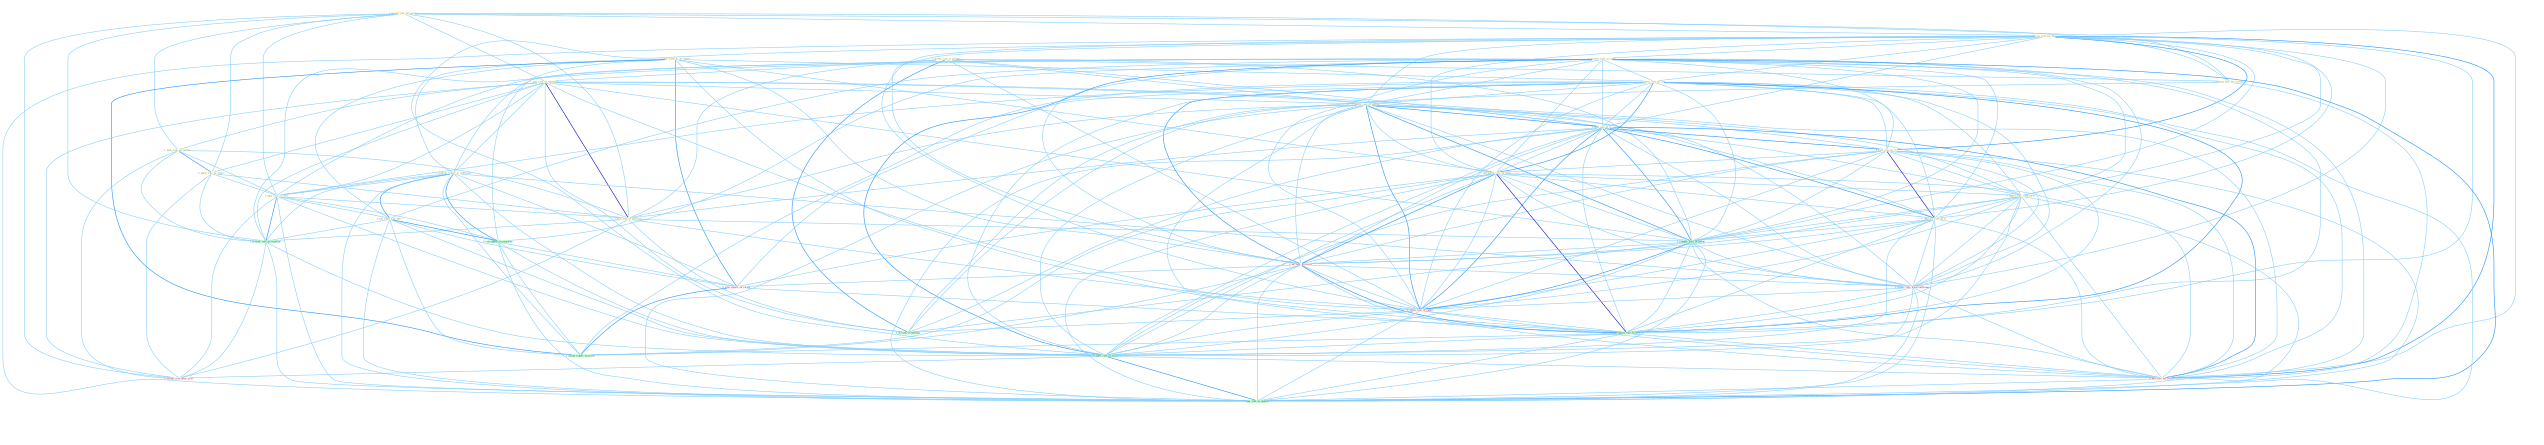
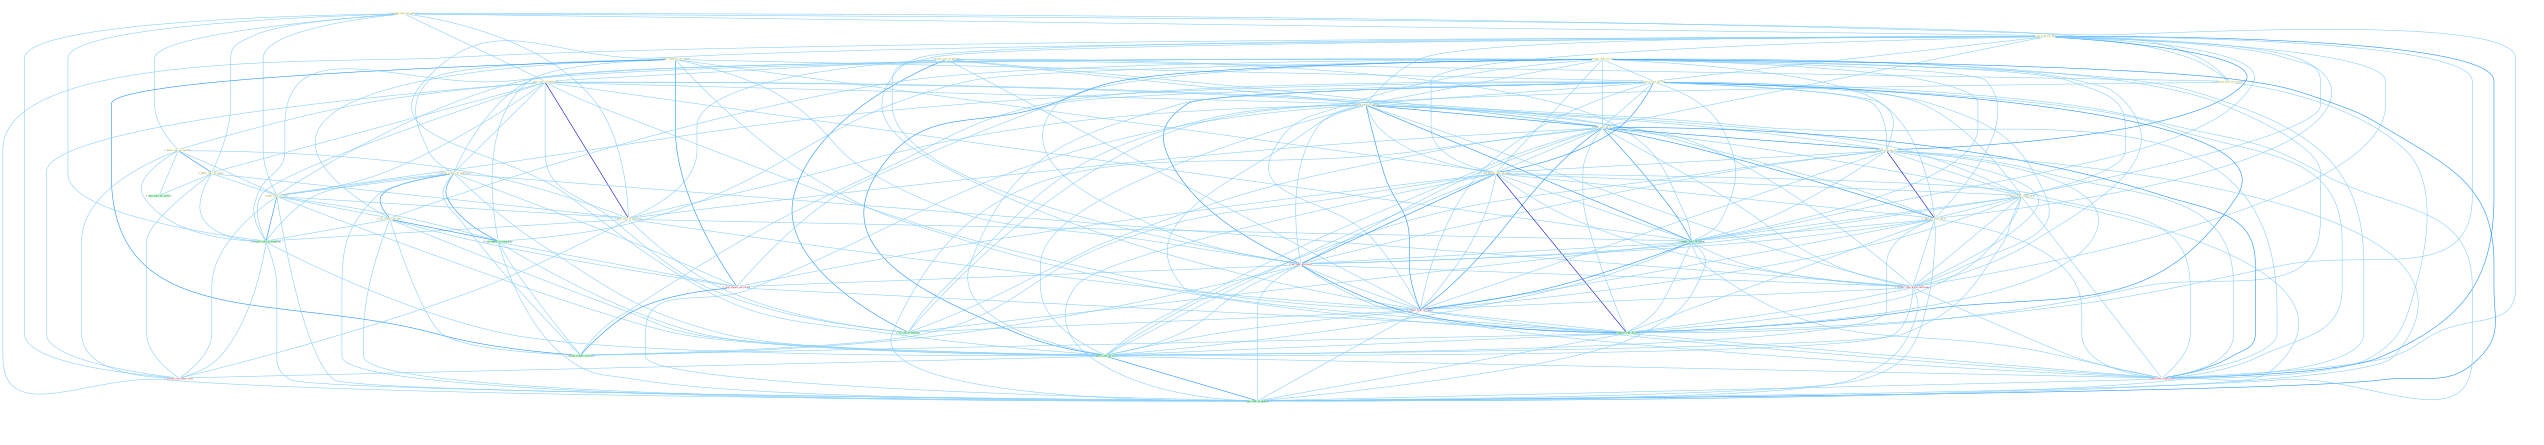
(1824, 48) -> none
none -> (159, 196)
(2162, 379) -> (2162, 379)
